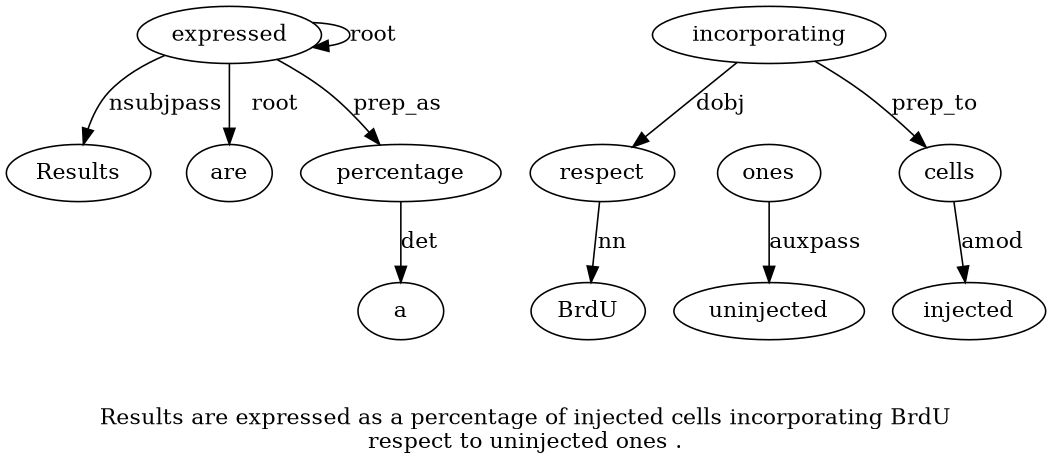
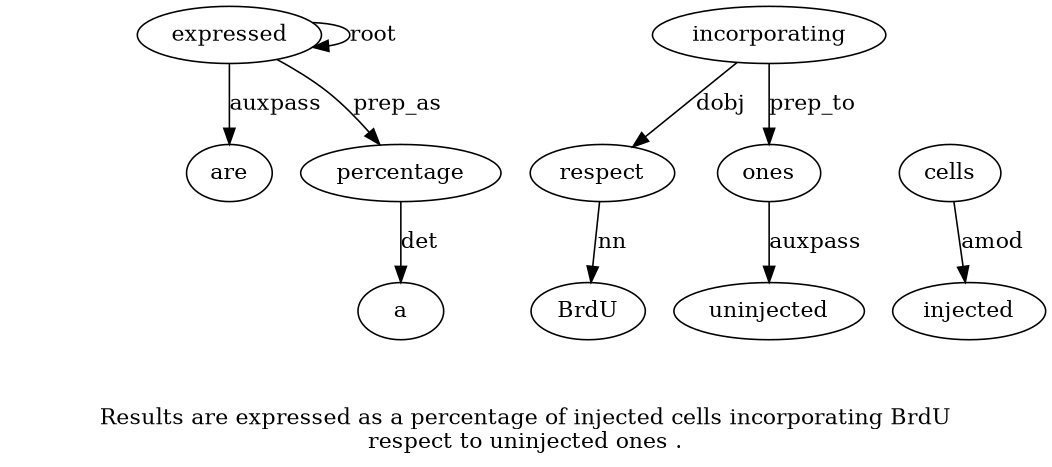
(867, 95) -> (769, 96)
(275, 104) -> (275, 104)
(79, 173) -> none
